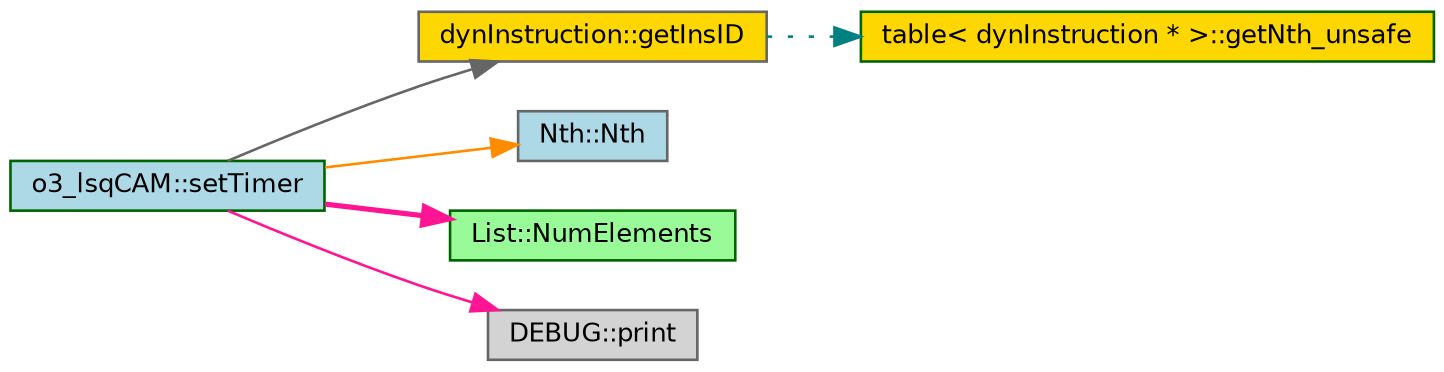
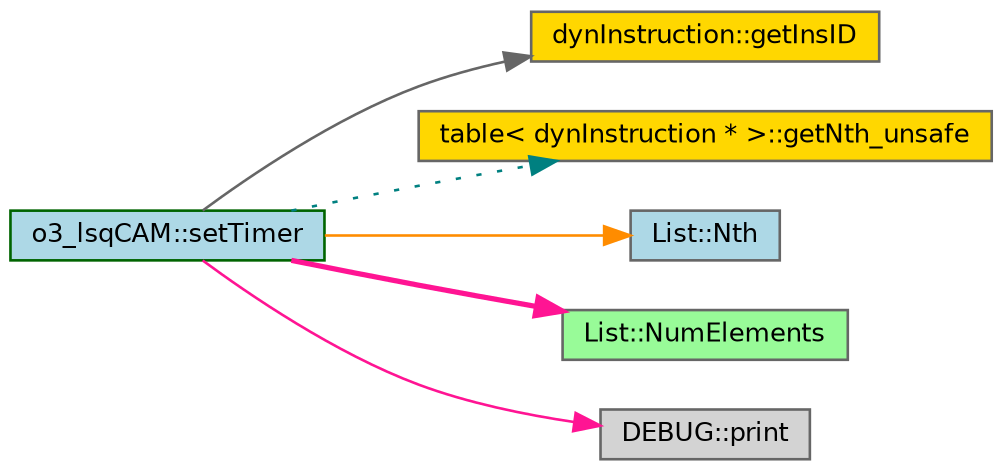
(801, 37) -> (411, 187)
(1147, 37) -> (705, 136)
(593, 136) -> (705, 236)
(593, 236) -> (705, 335)
